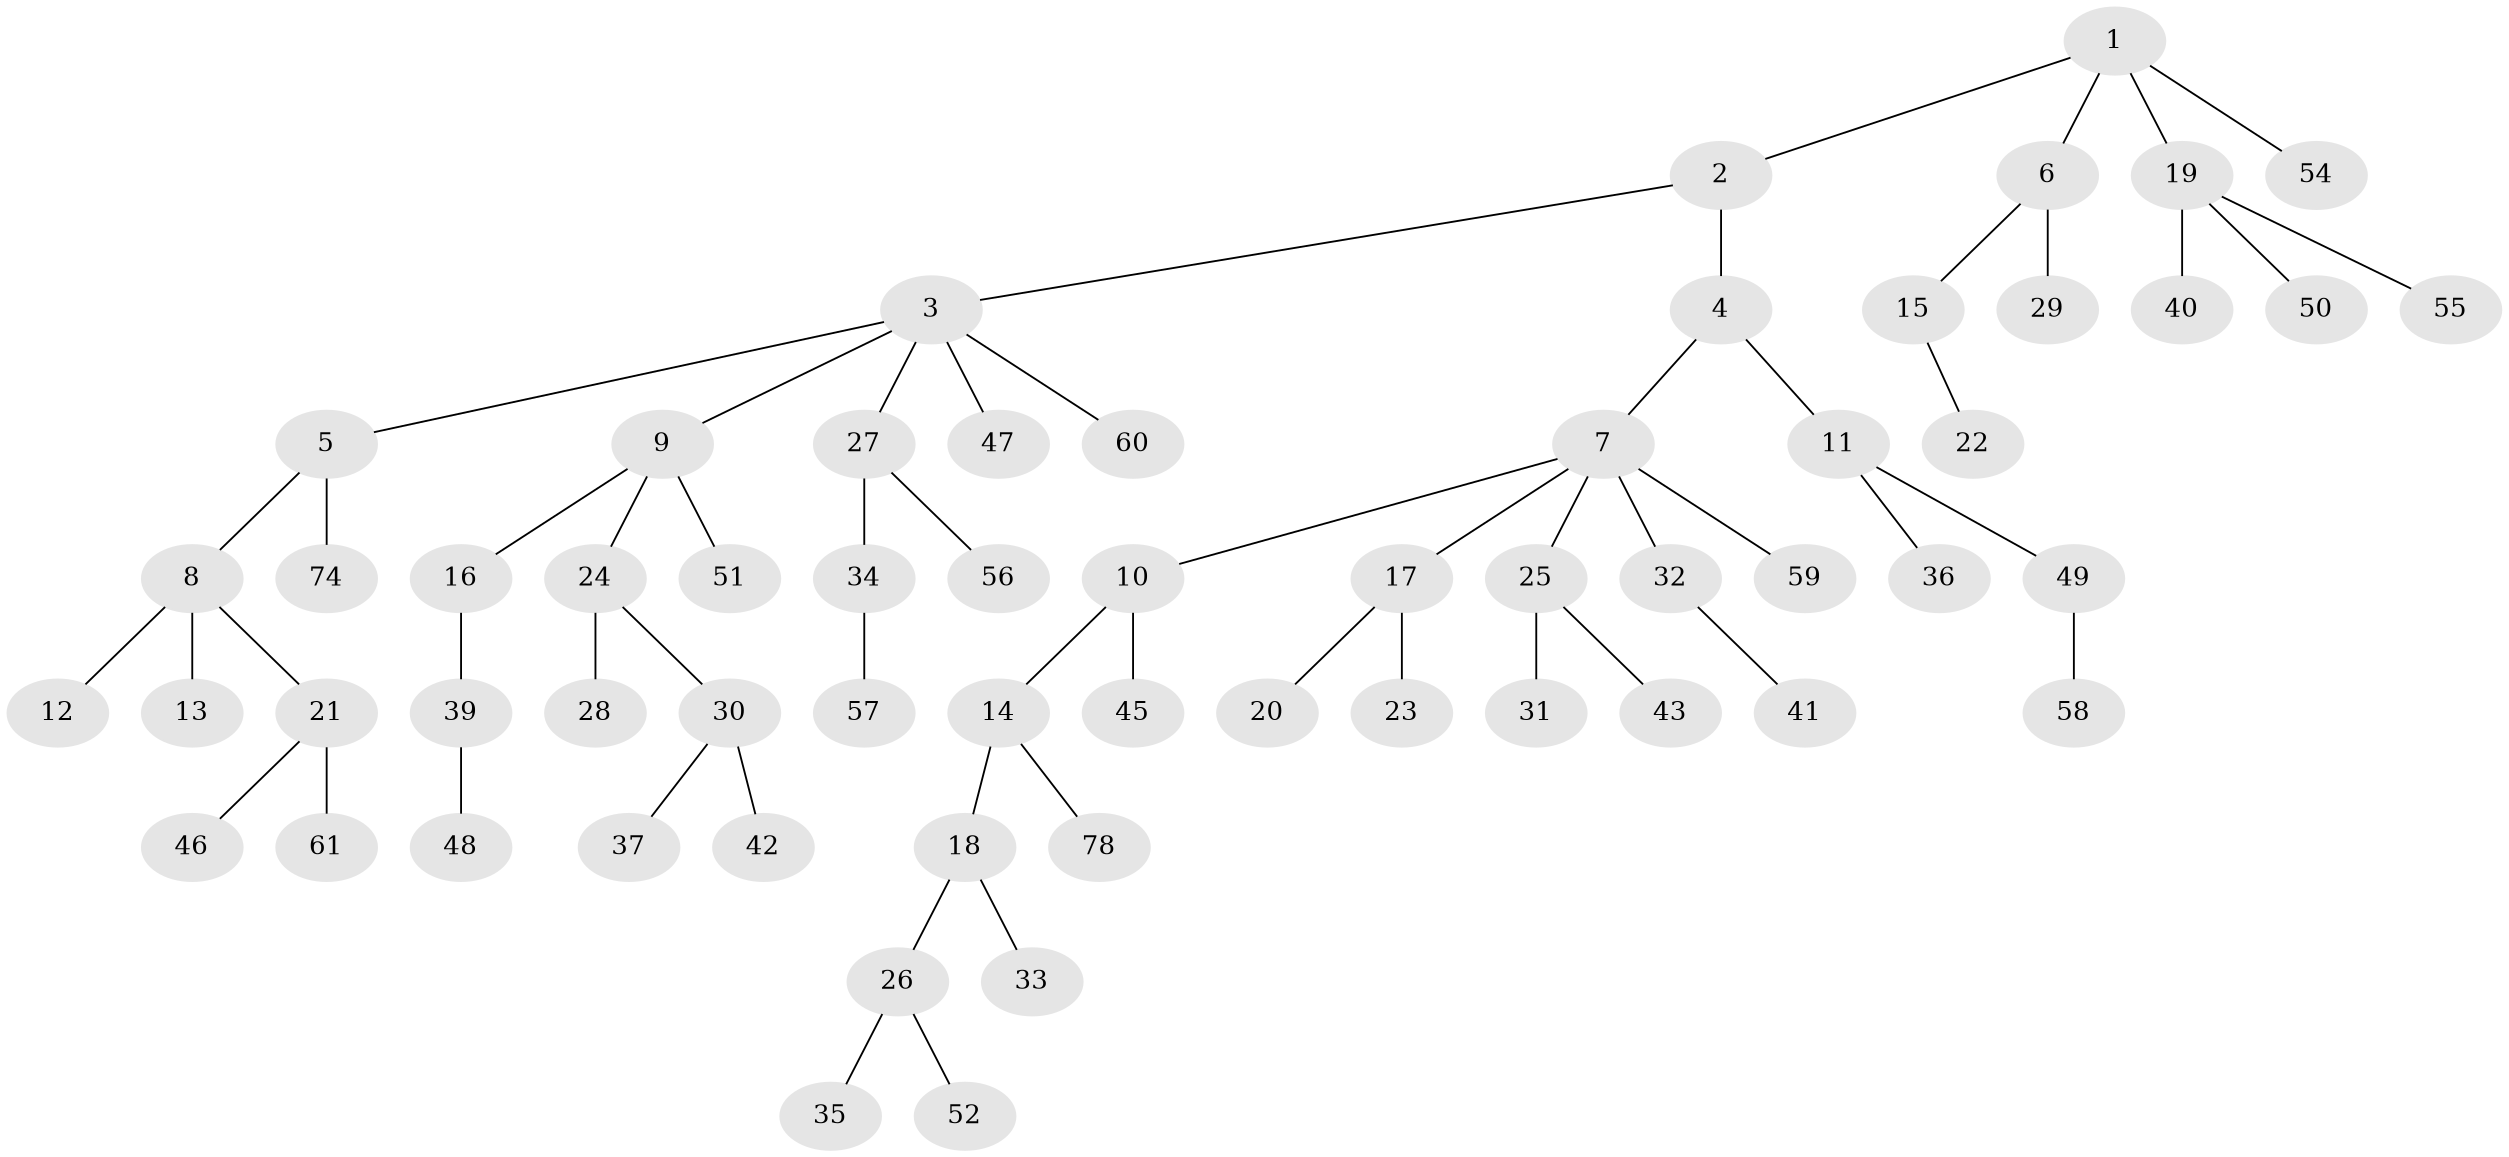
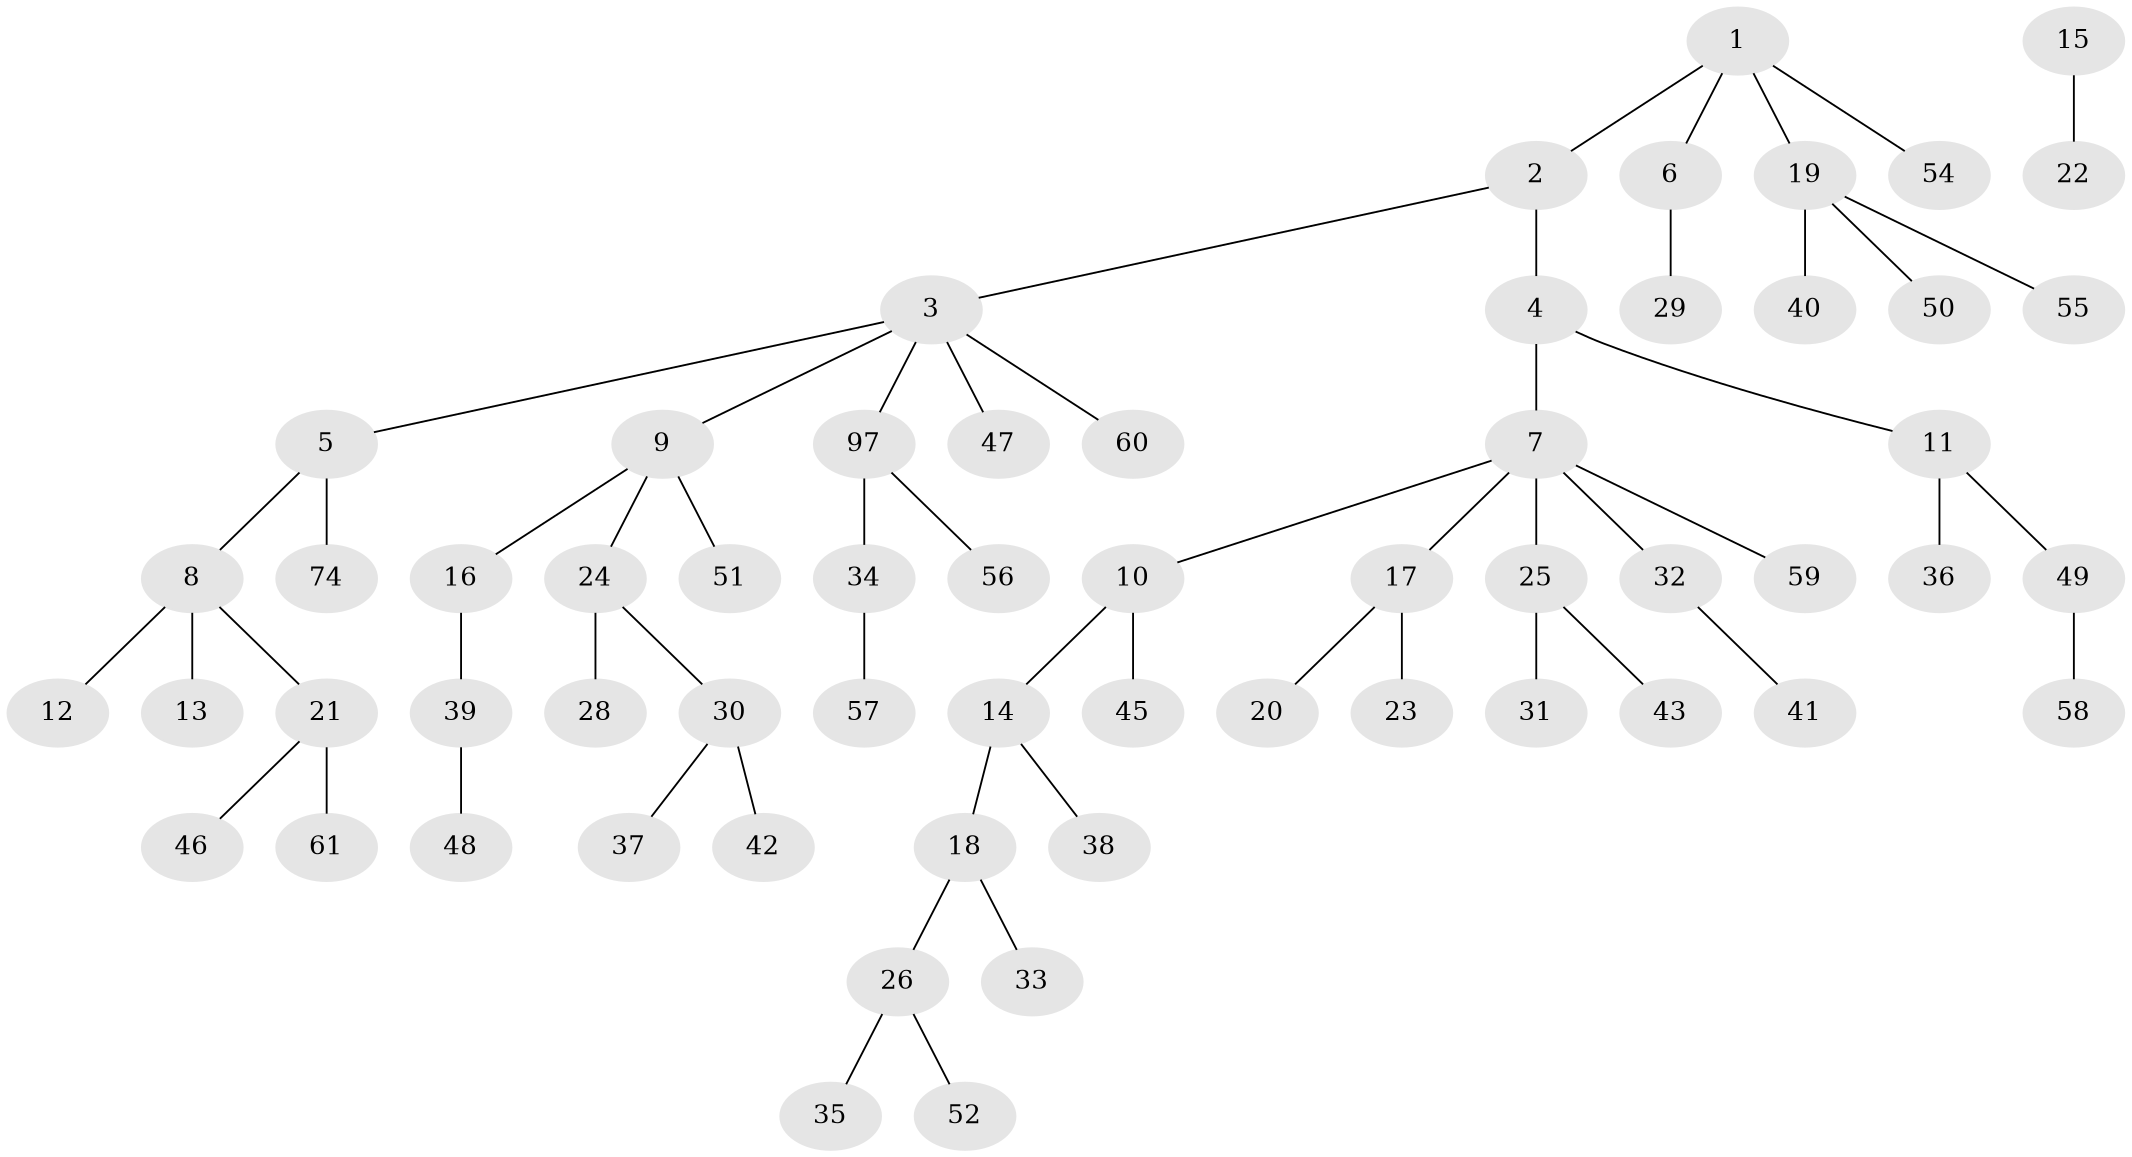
(1981, 242) -> none
(864, 444) -> (864, 444)
(1099, 847) -> (1099, 847)
